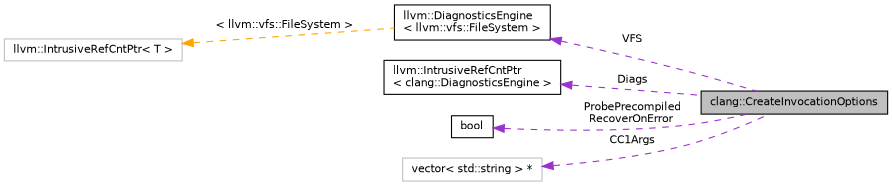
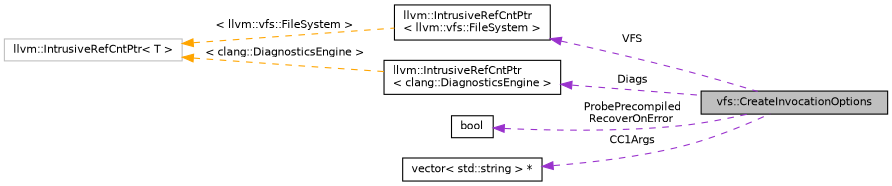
(472, 22) -> (472, 22)
none -> (289, 65)
(794, 103) -> (794, 103)
(472, 170) -> (472, 170)
